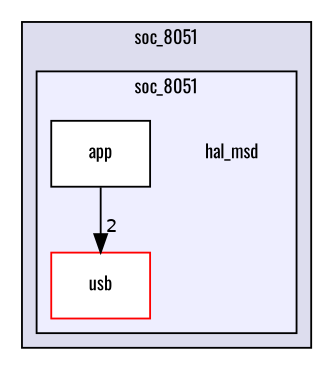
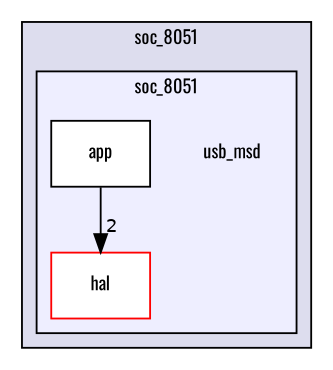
(232, 154) -> (232, 154)
(101, 286) -> (101, 286)
